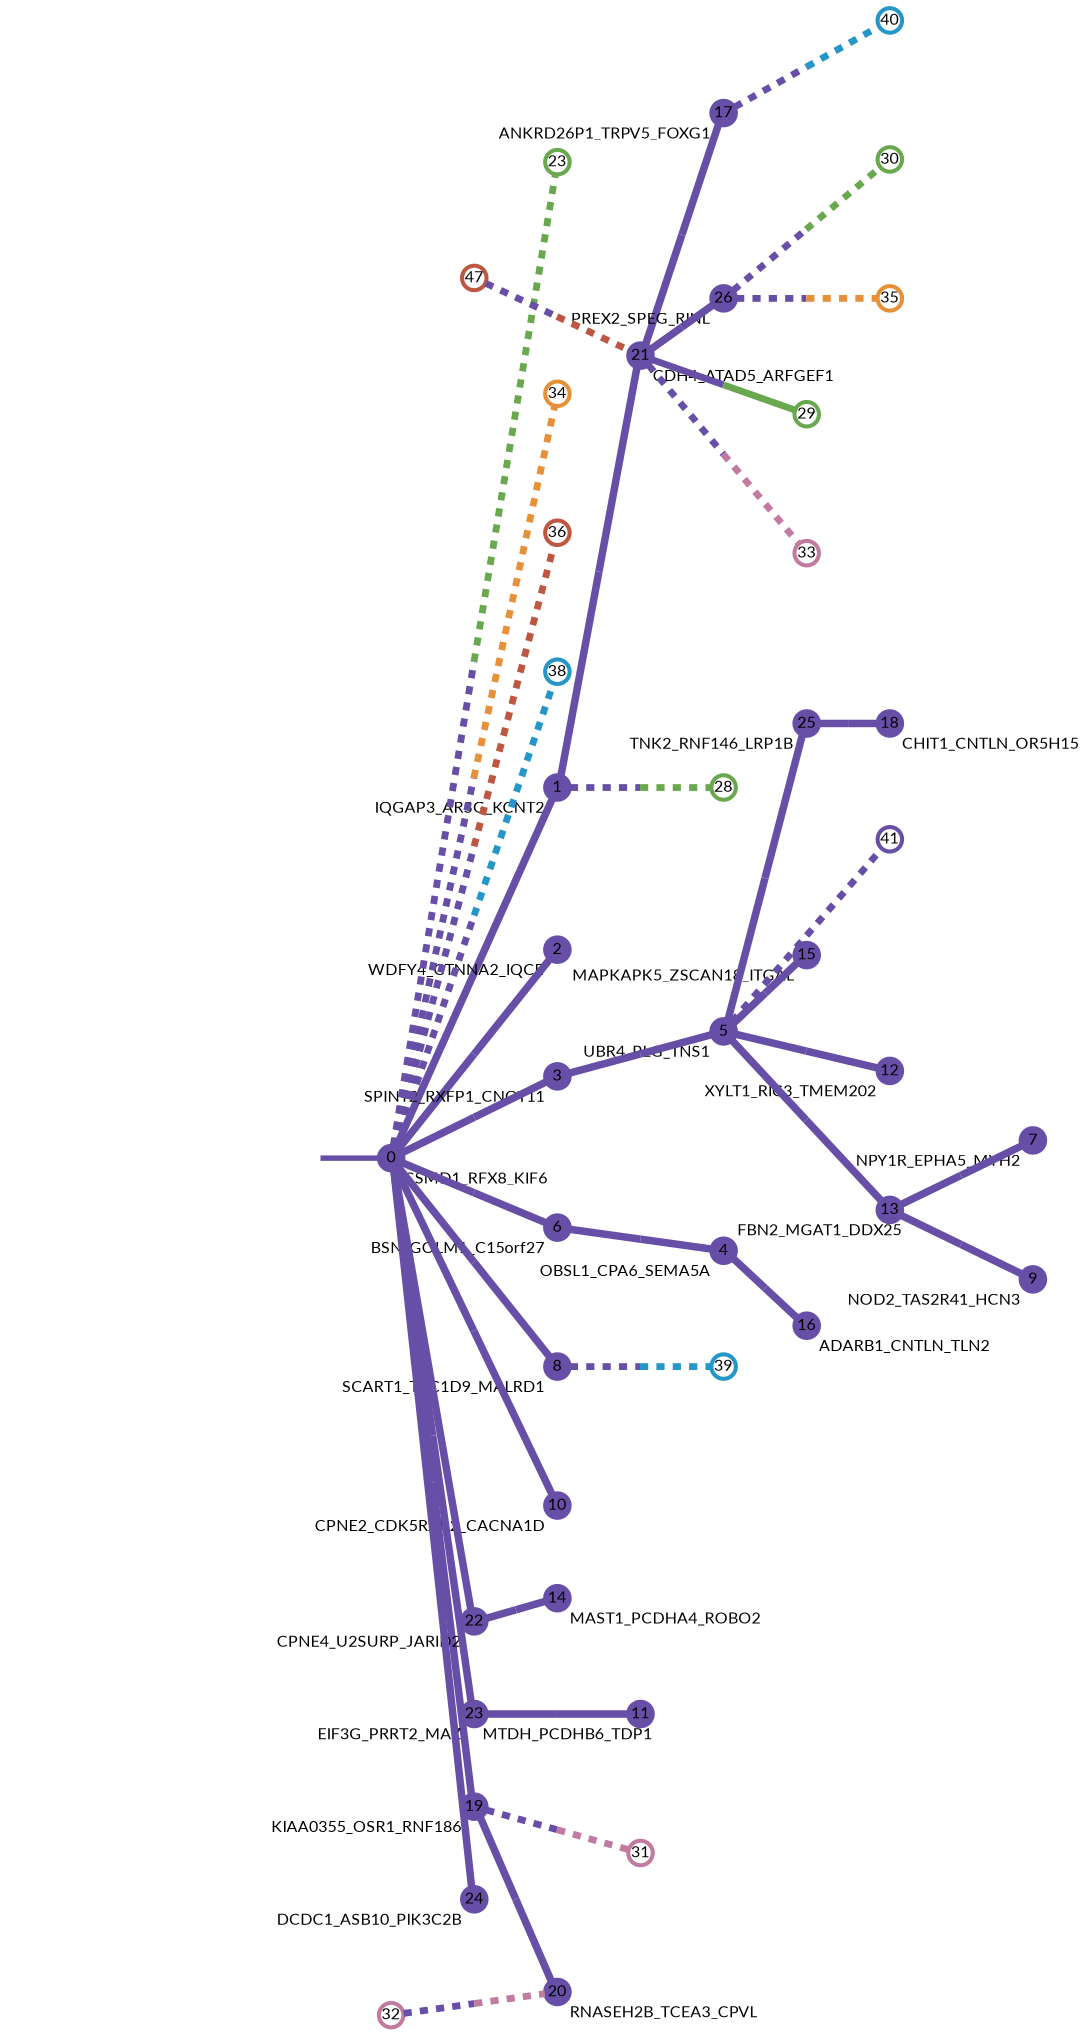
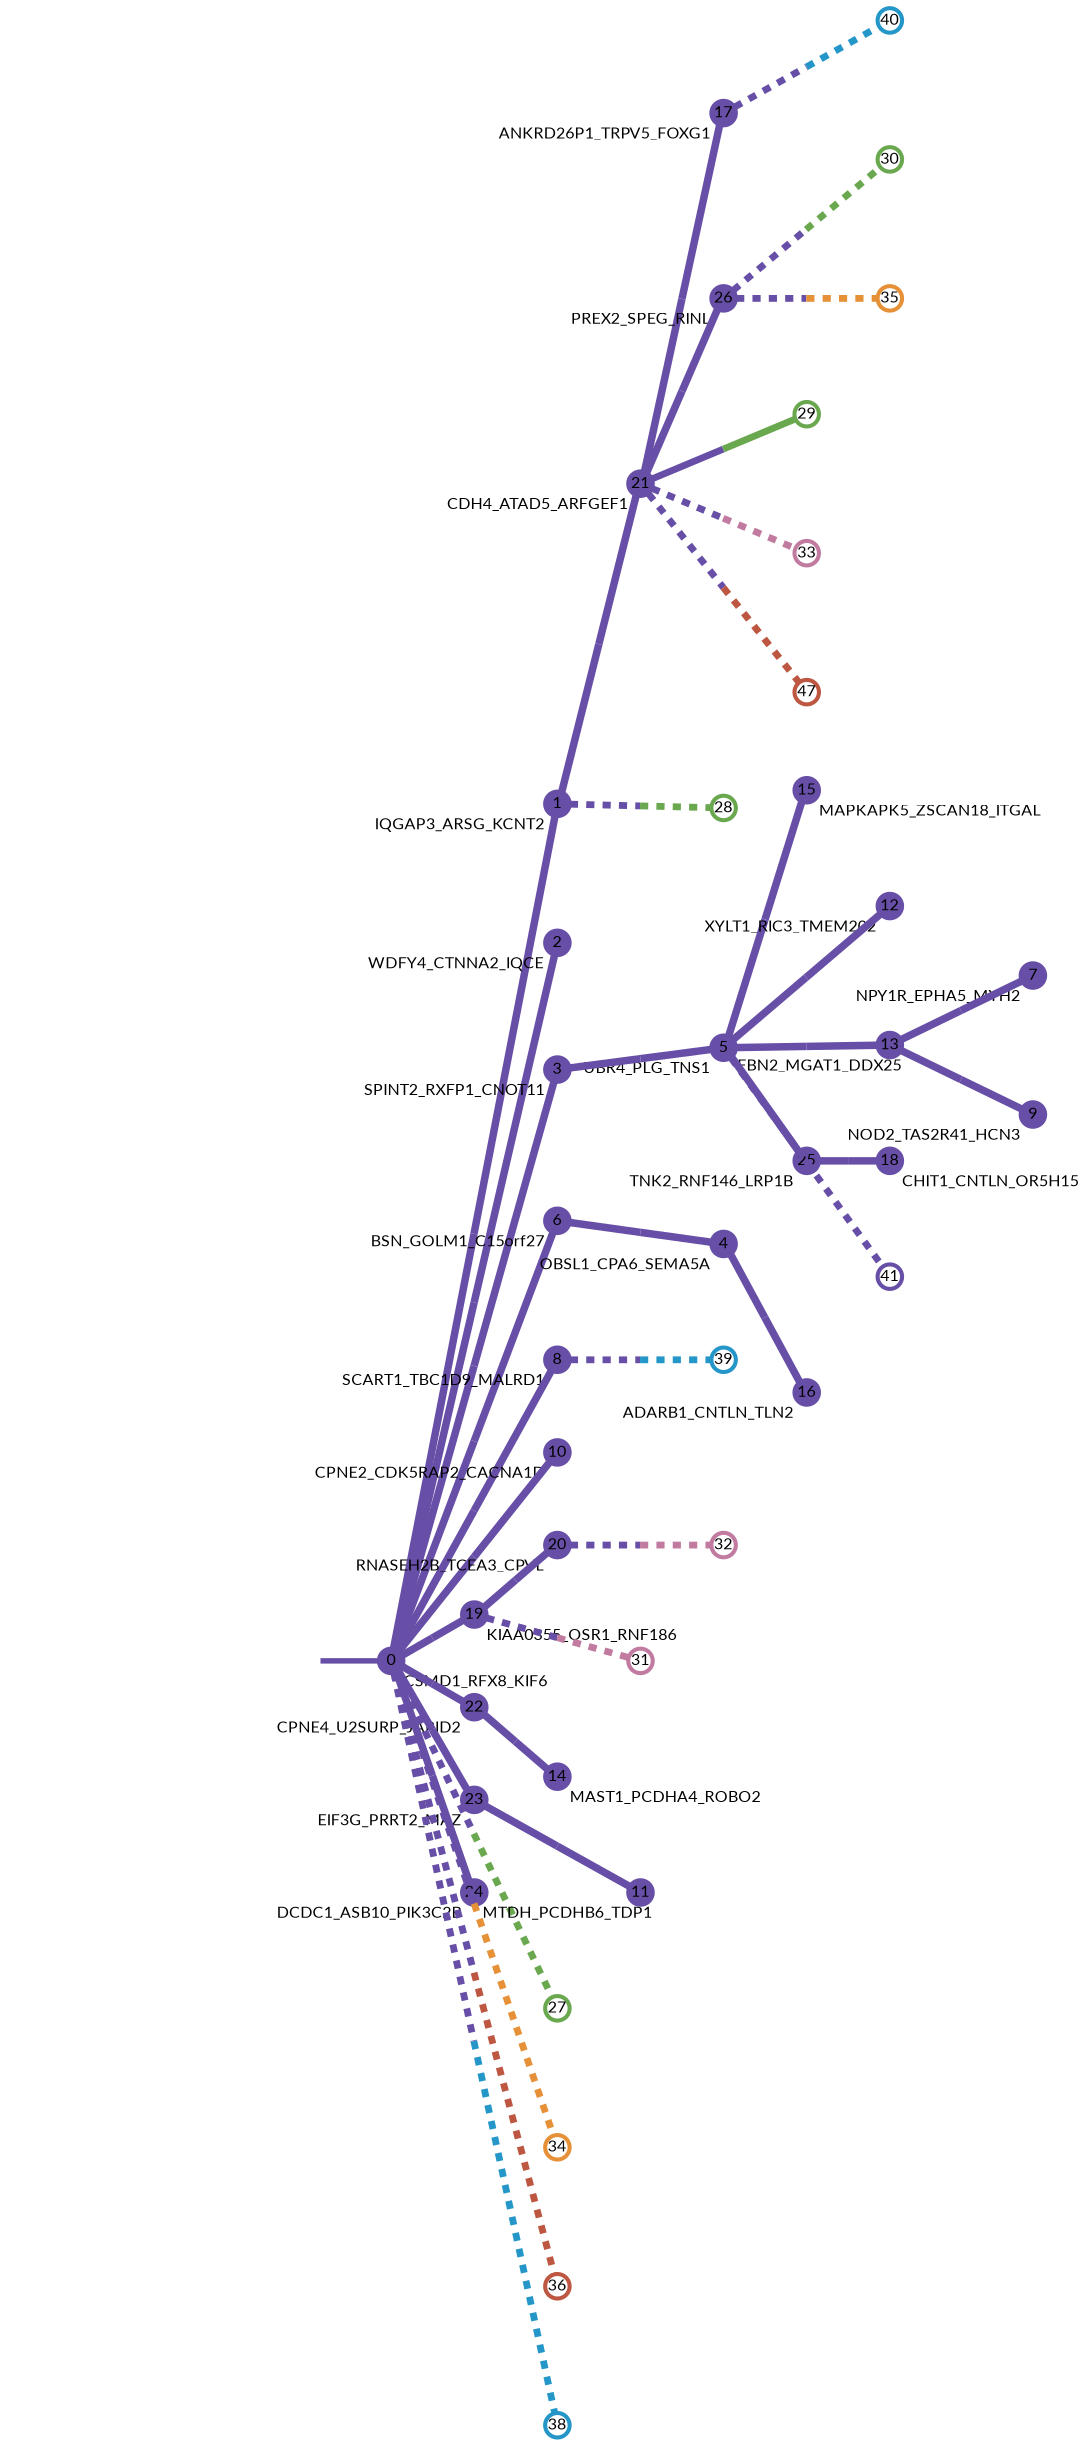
(557, 162) -> (557, 2008)
(557, 317) -> (723, 588)
(474, 2004) -> (640, 1545)
